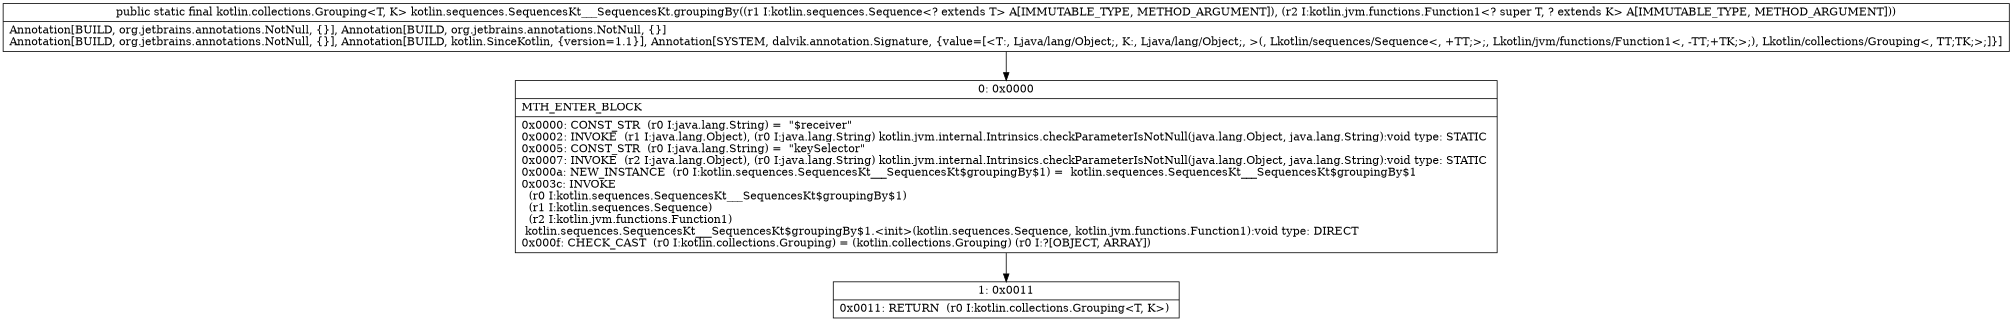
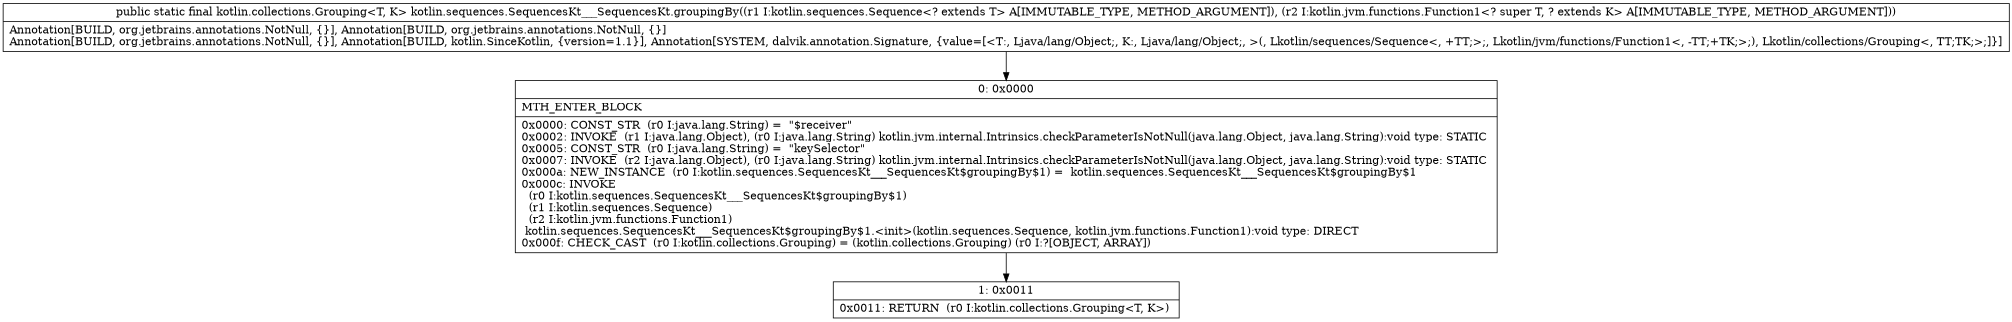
(573, 184) -> (573, 184)
